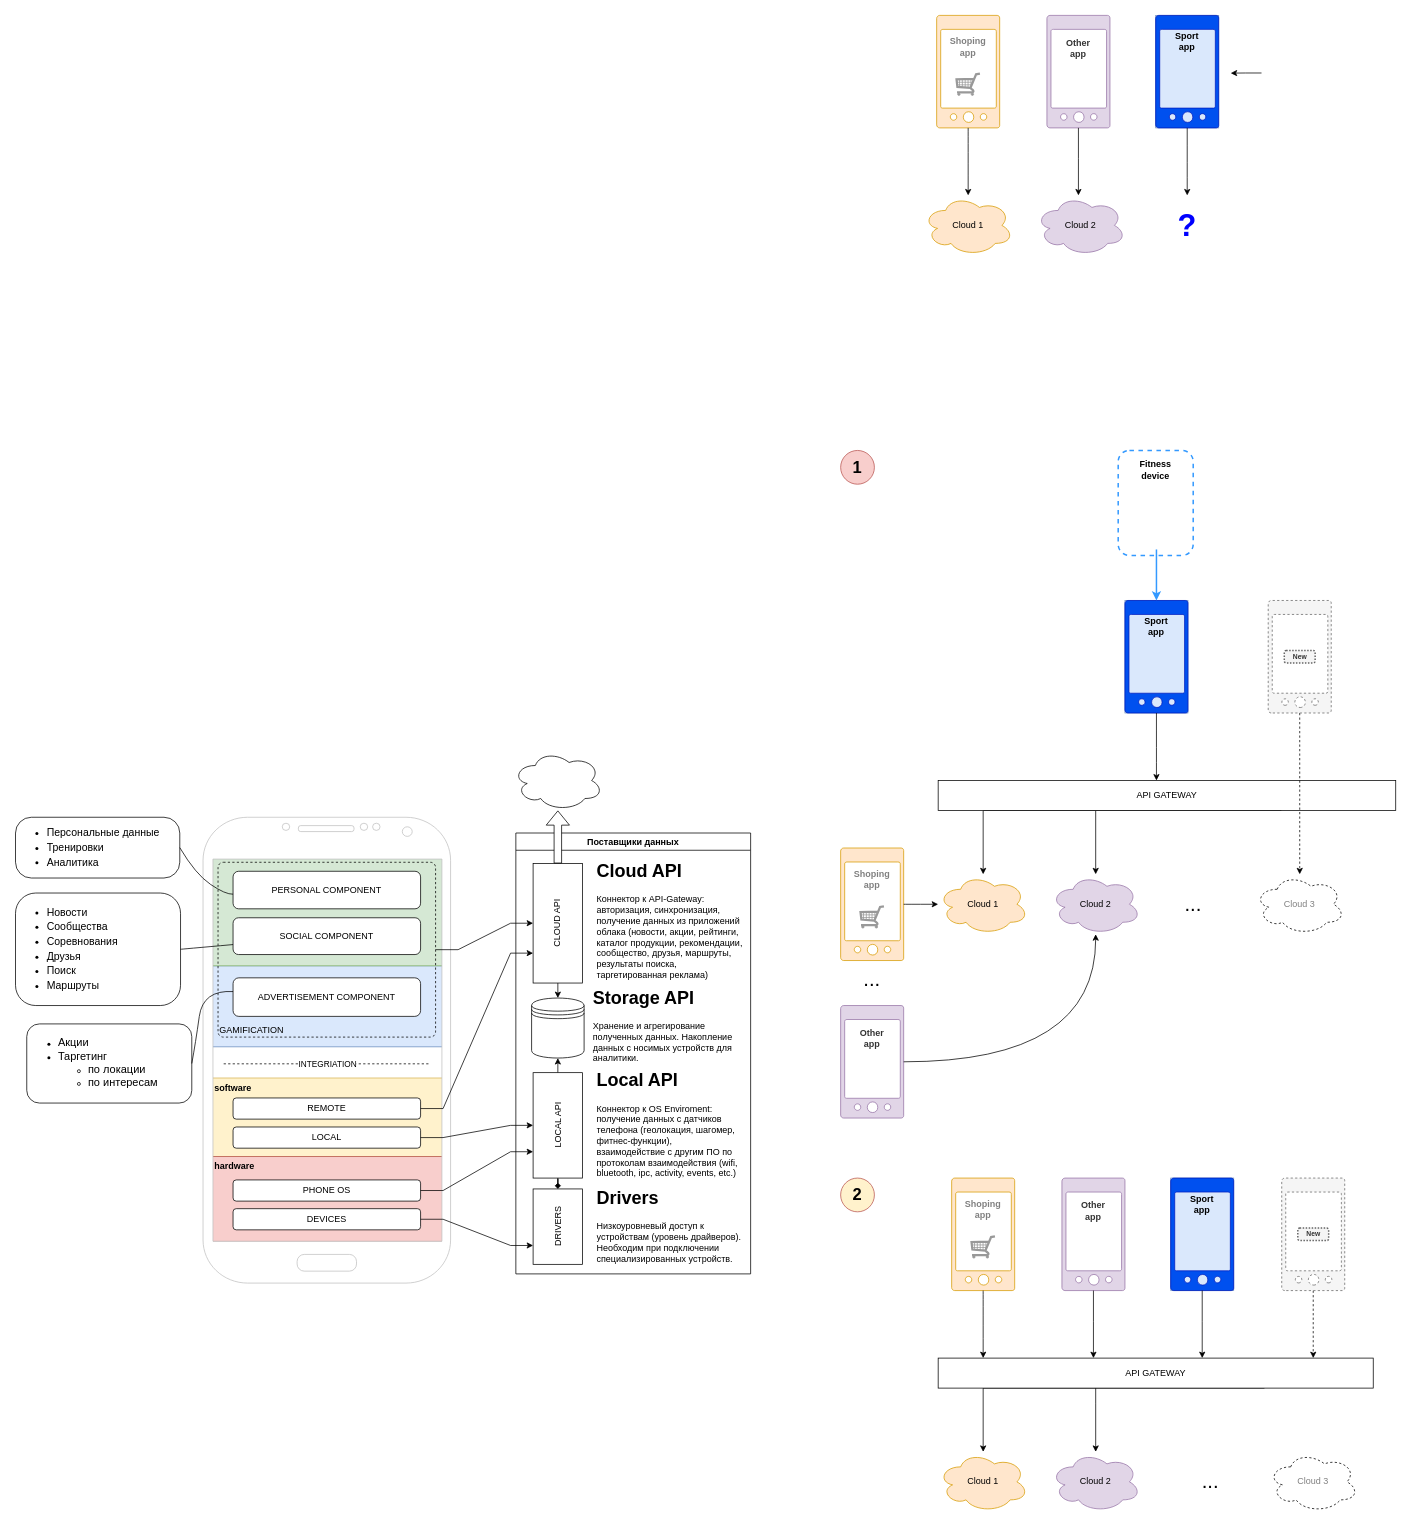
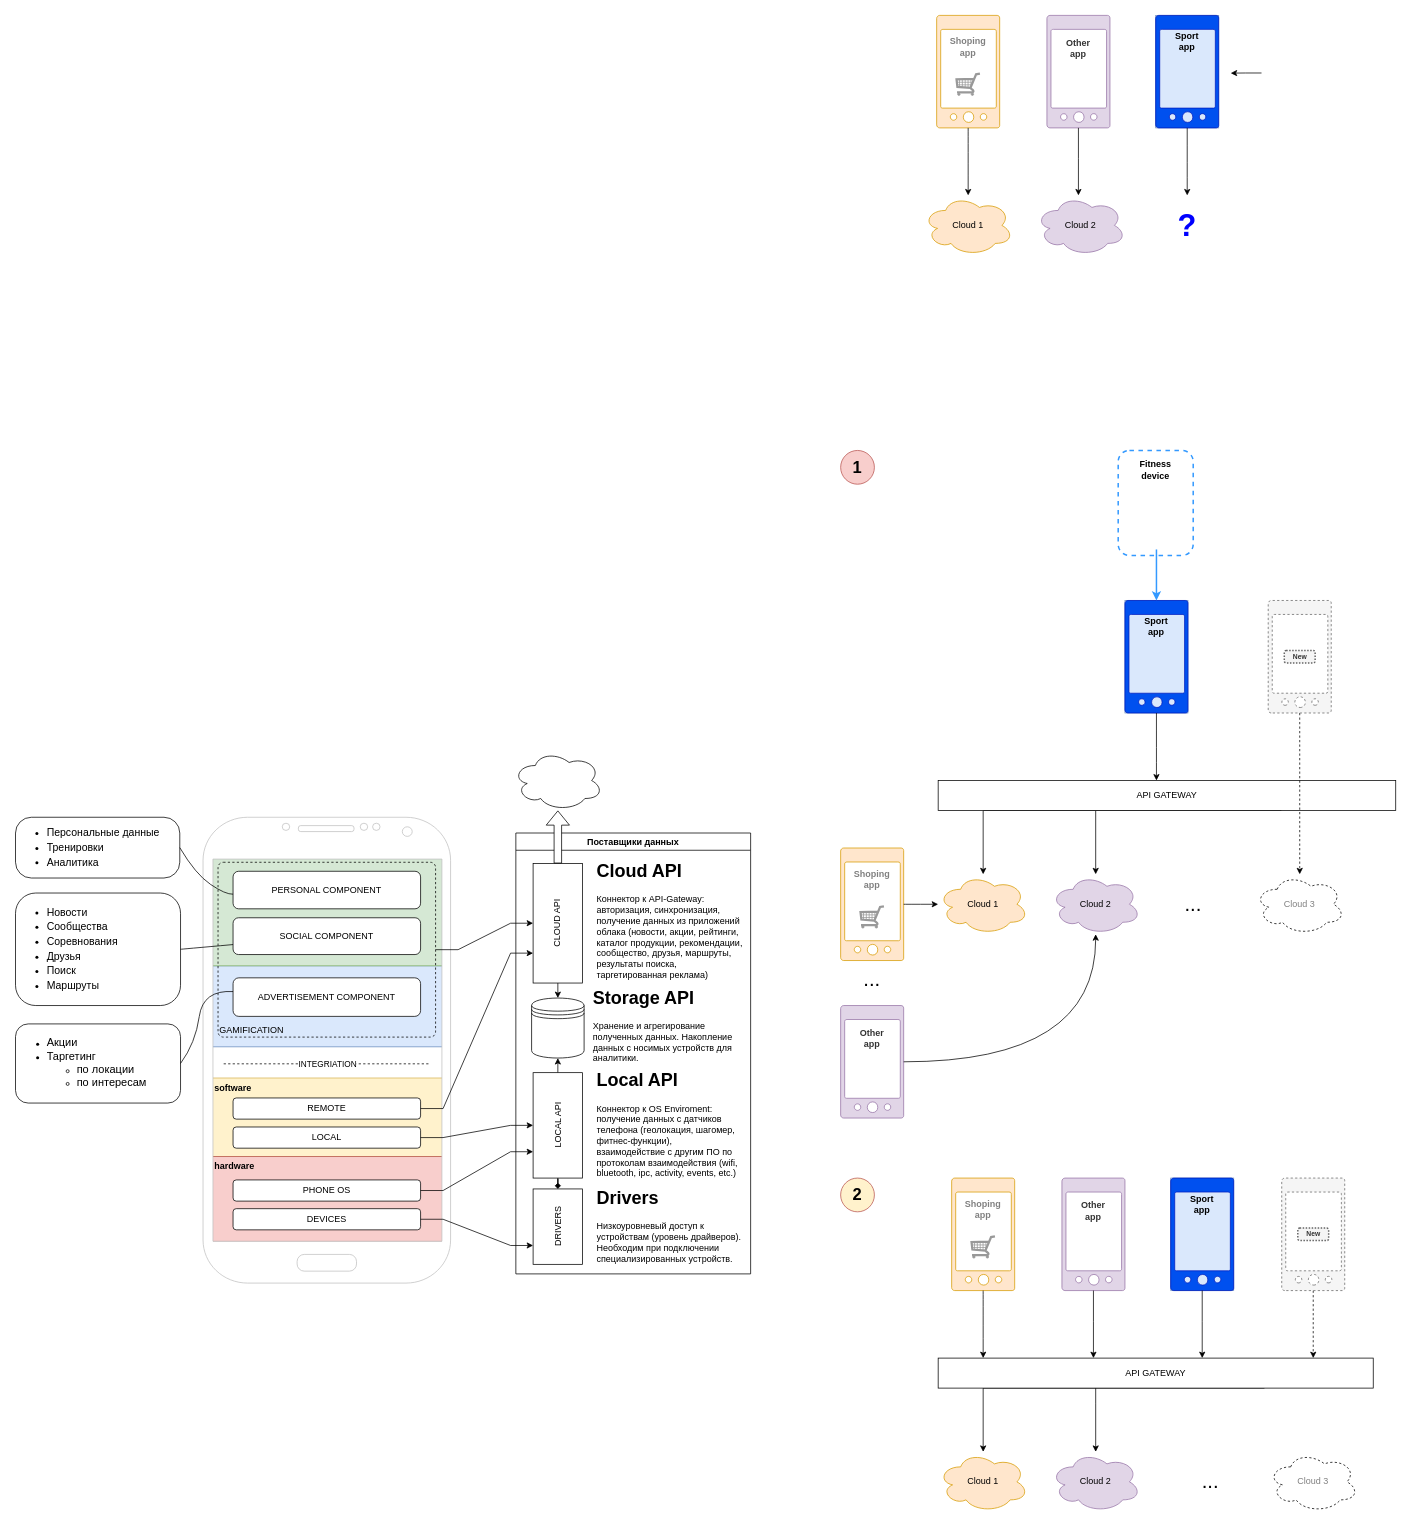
(109, 1063) -> (98, 1063)
